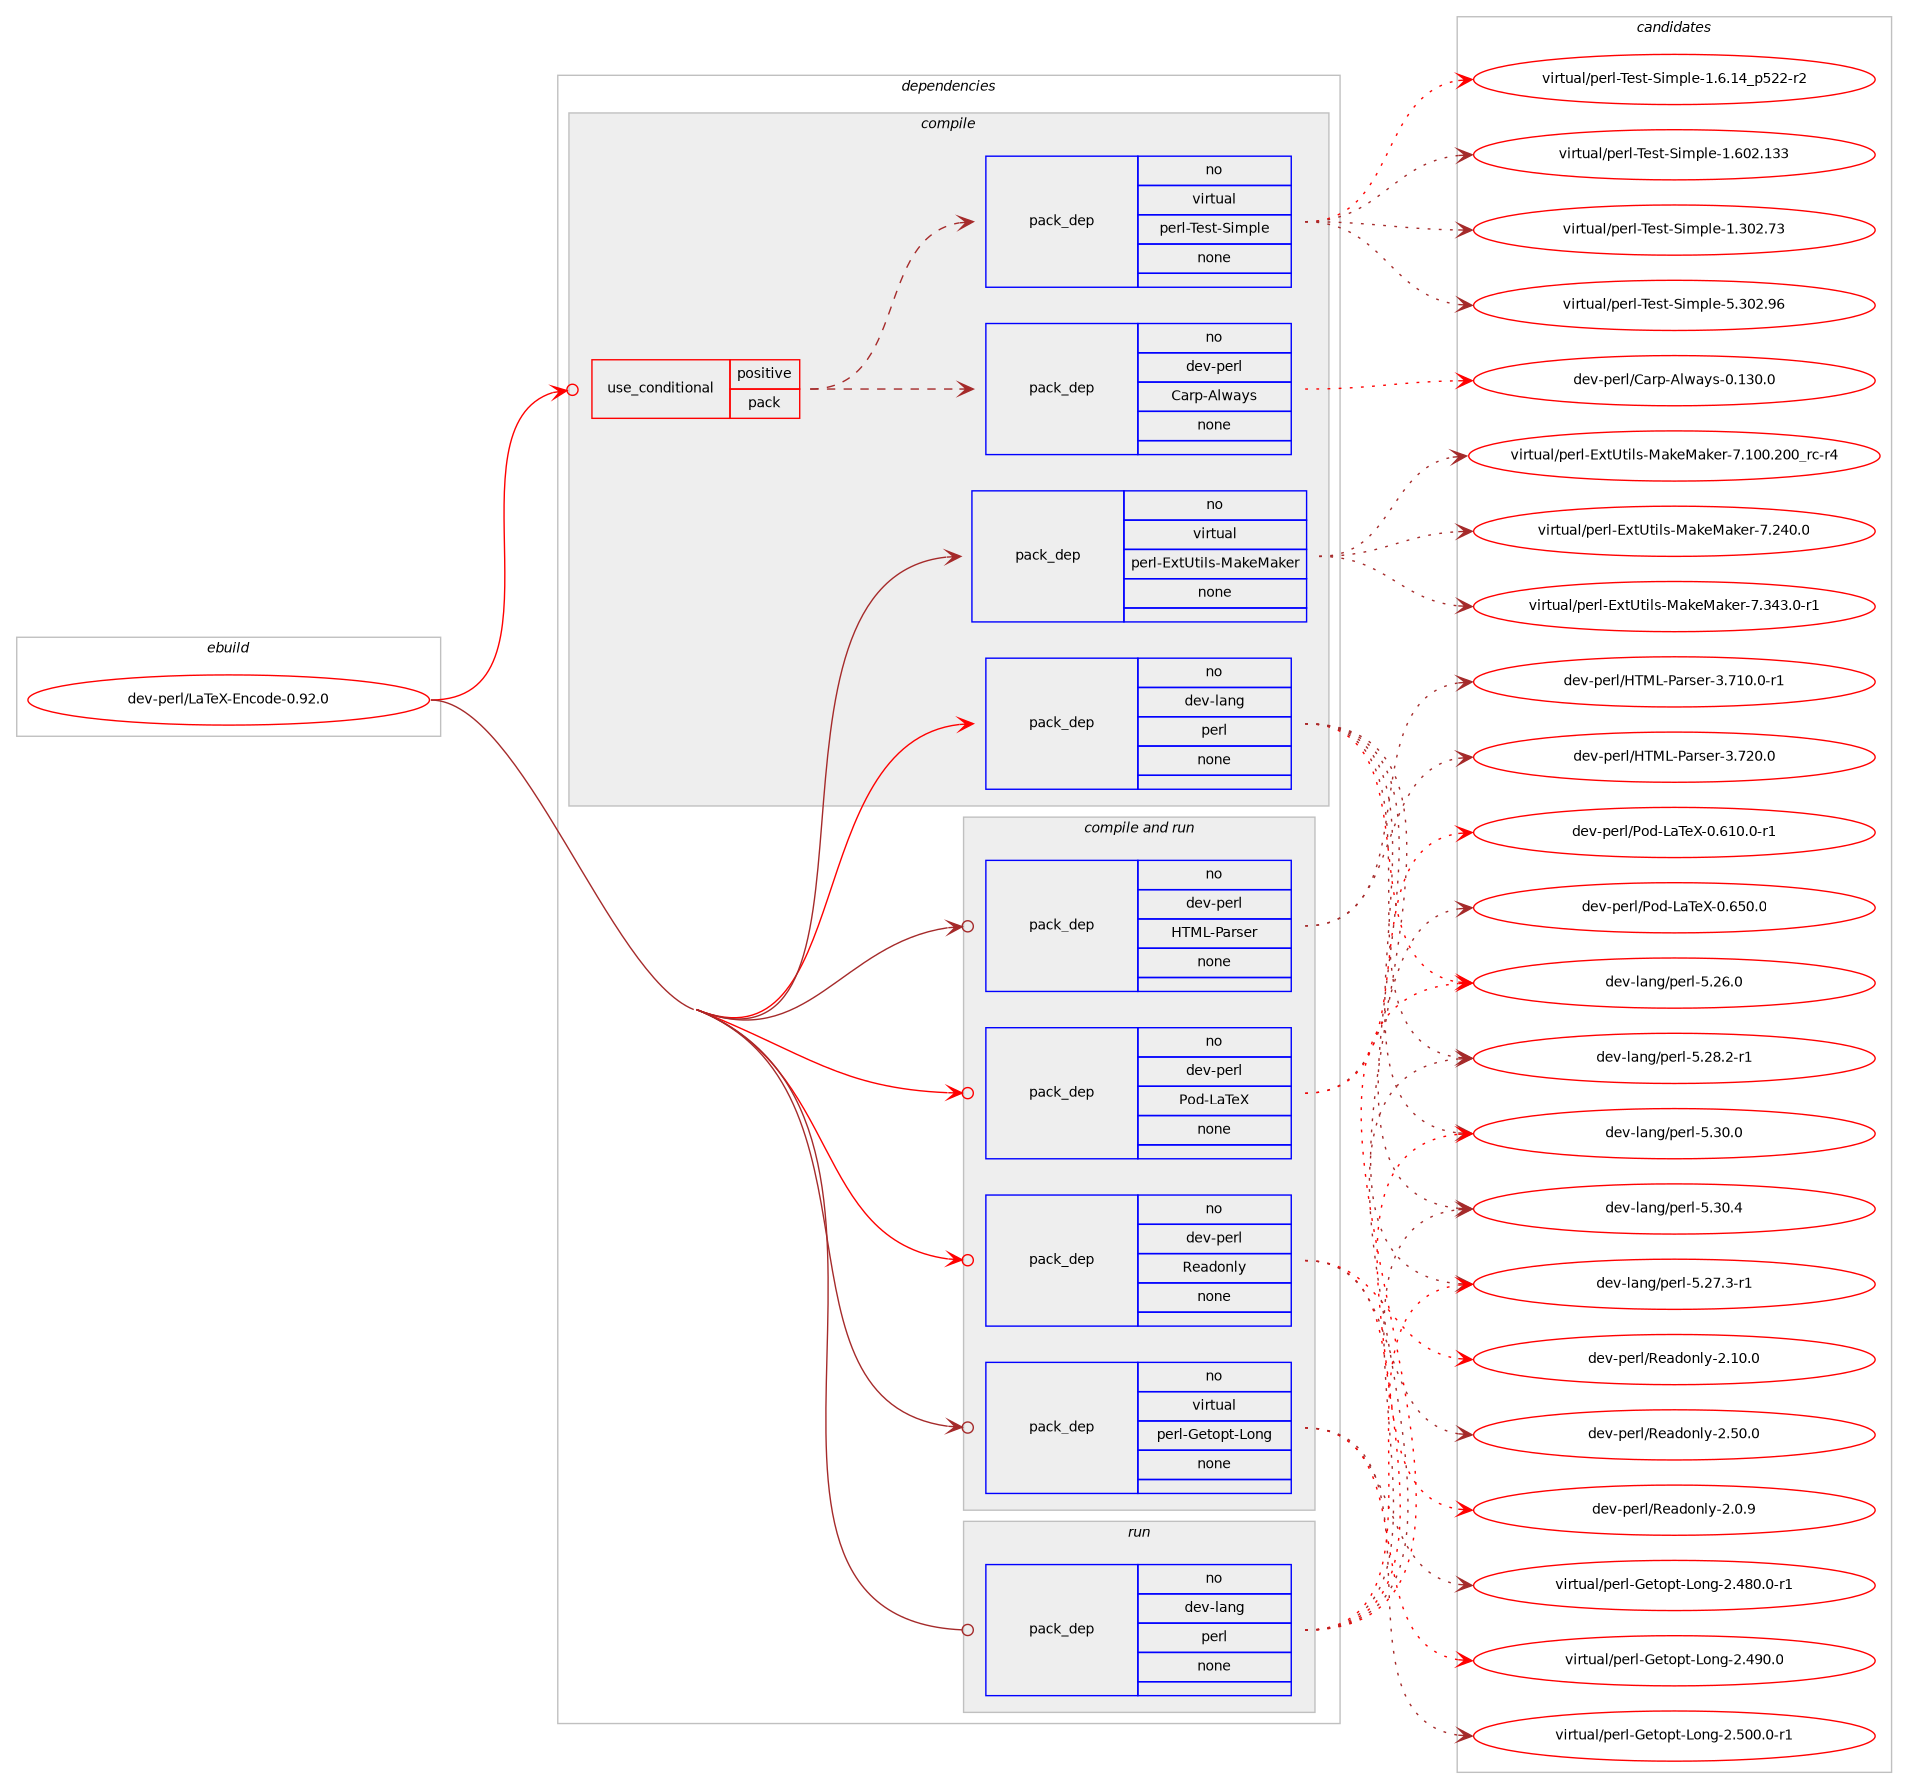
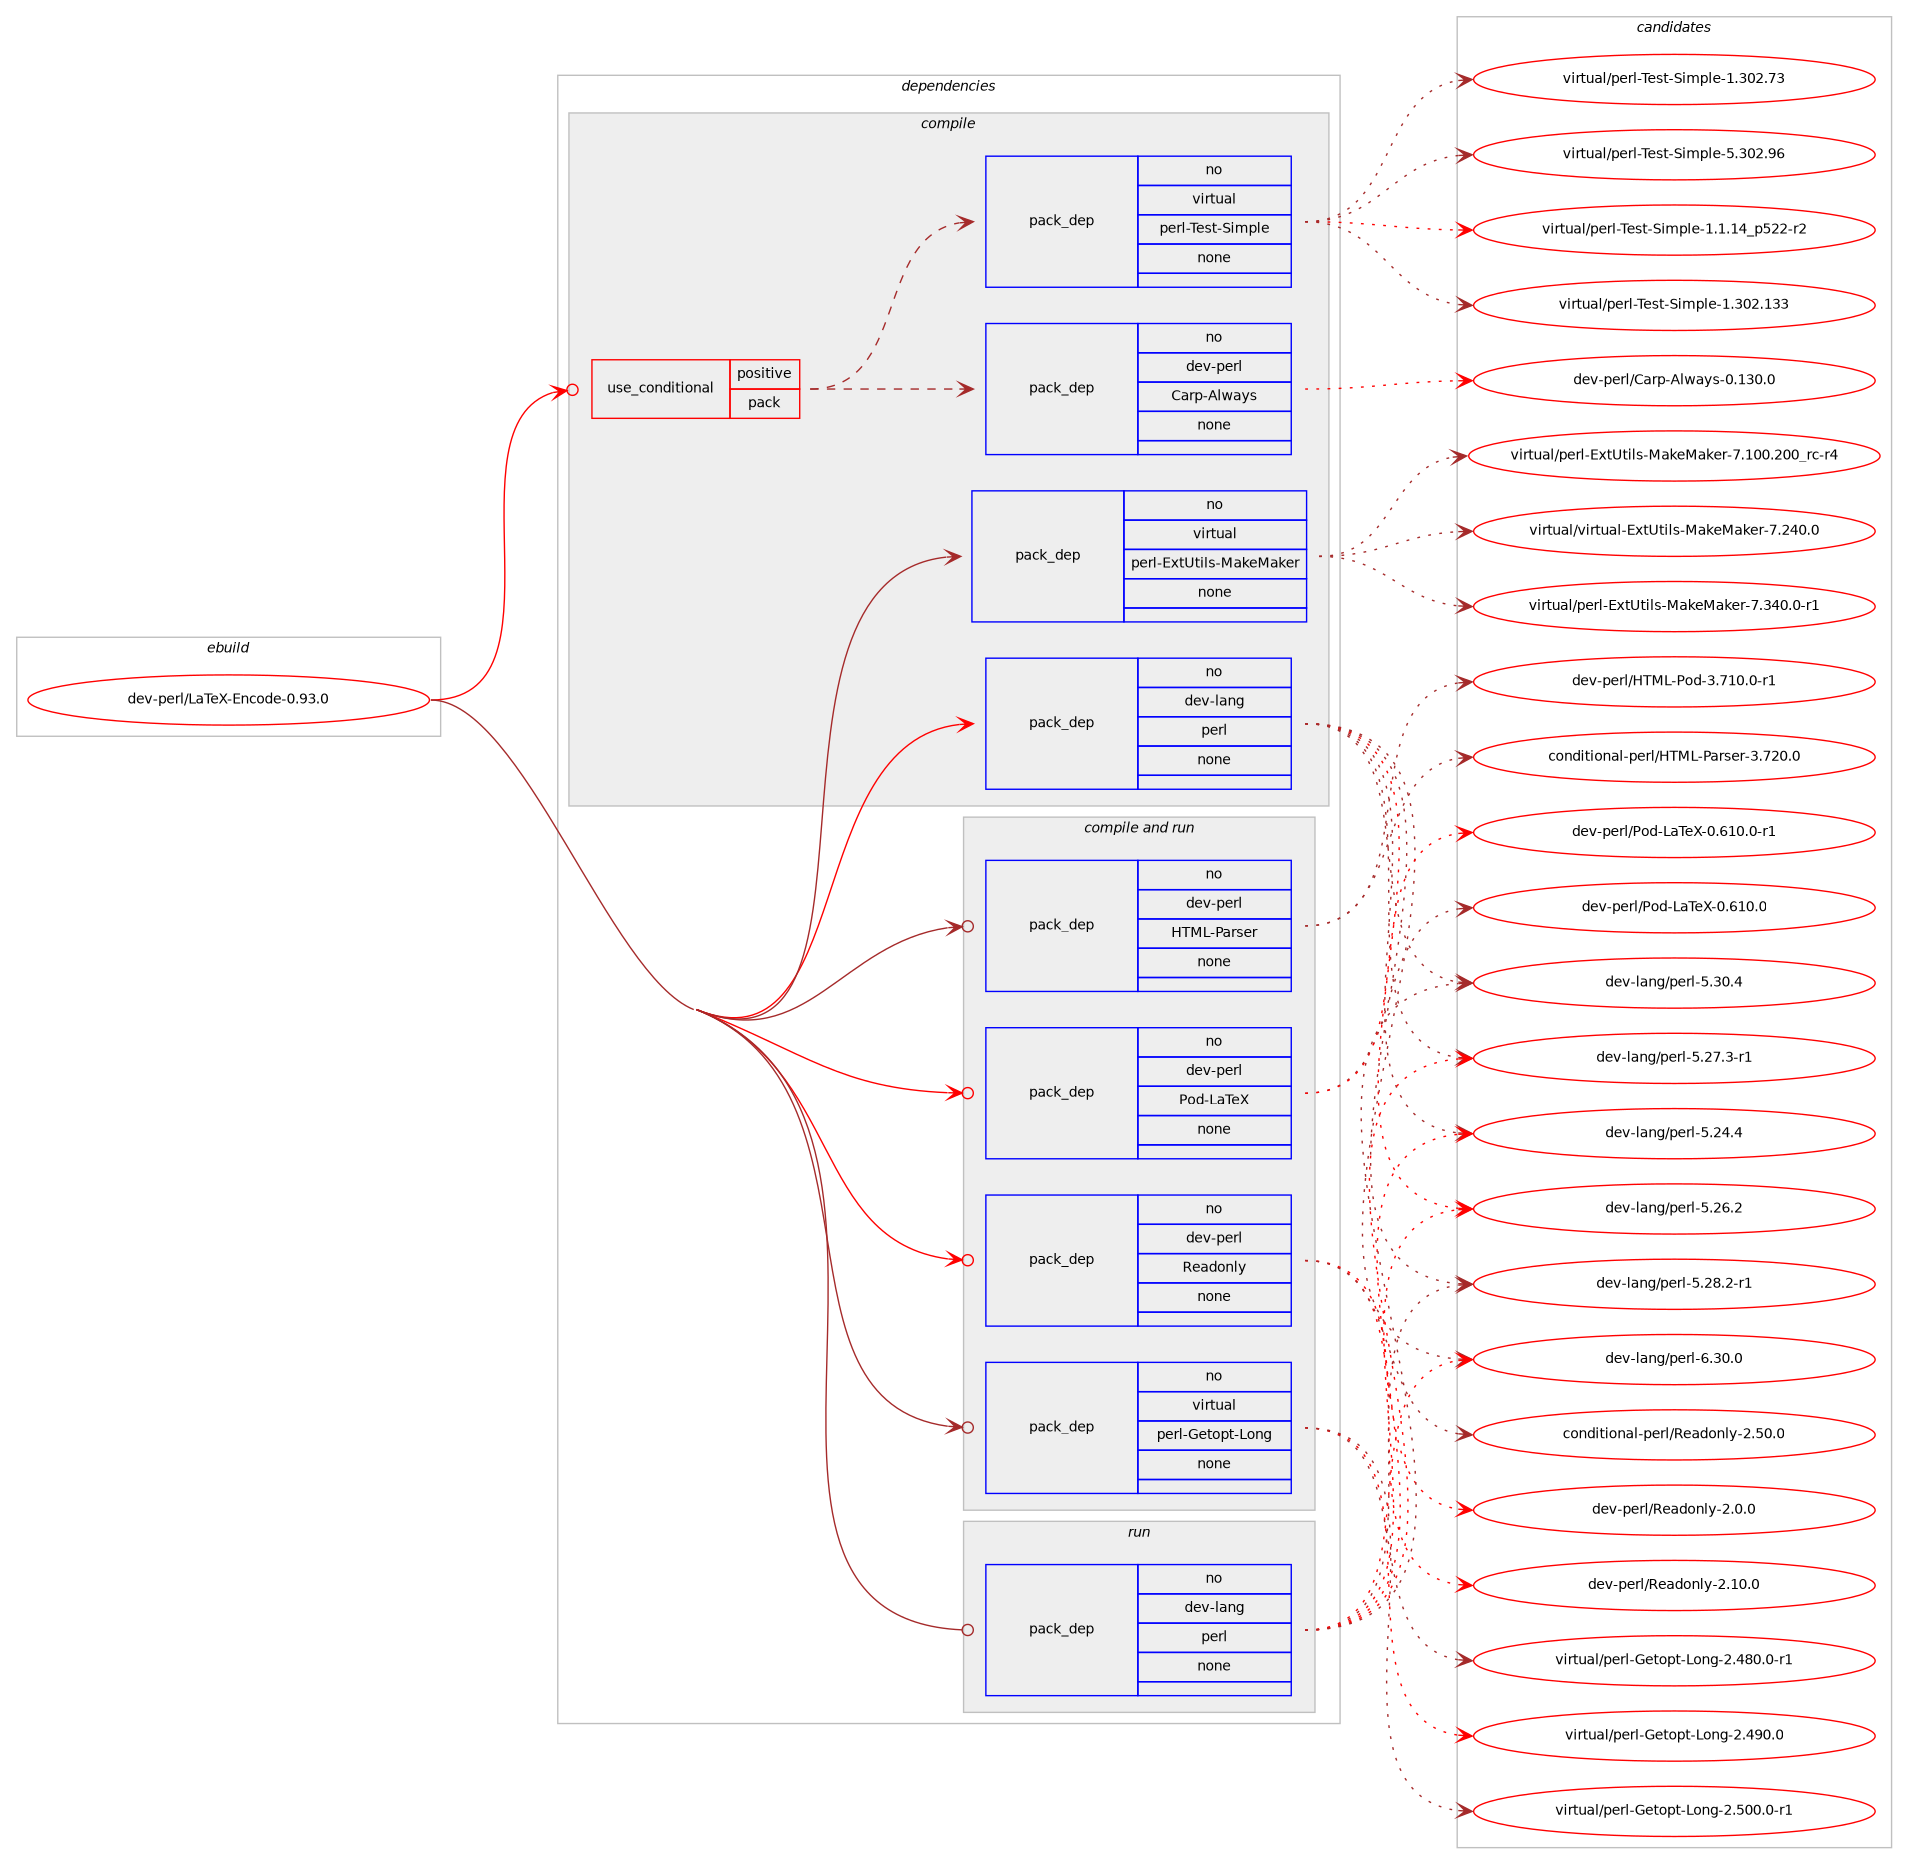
(1674, 79) -> (1674, 230)
(1674, 155) -> (1674, 305)
(1674, 531) -> (1674, 531)
(1674, 607) -> (1674, 607)
(1674, 682) -> (1674, 682)
(229, 700) -> (229, 700)
(1674, 757) -> (1674, 757)
(1674, 908) -> (1674, 908)
(1674, 983) -> (1674, 1209)
none -> (1674, 1134)
(1674, 1134) -> (1674, 1360)
(1674, 1435) -> (1674, 1435)
(1674, 1510) -> (1674, 1510)
